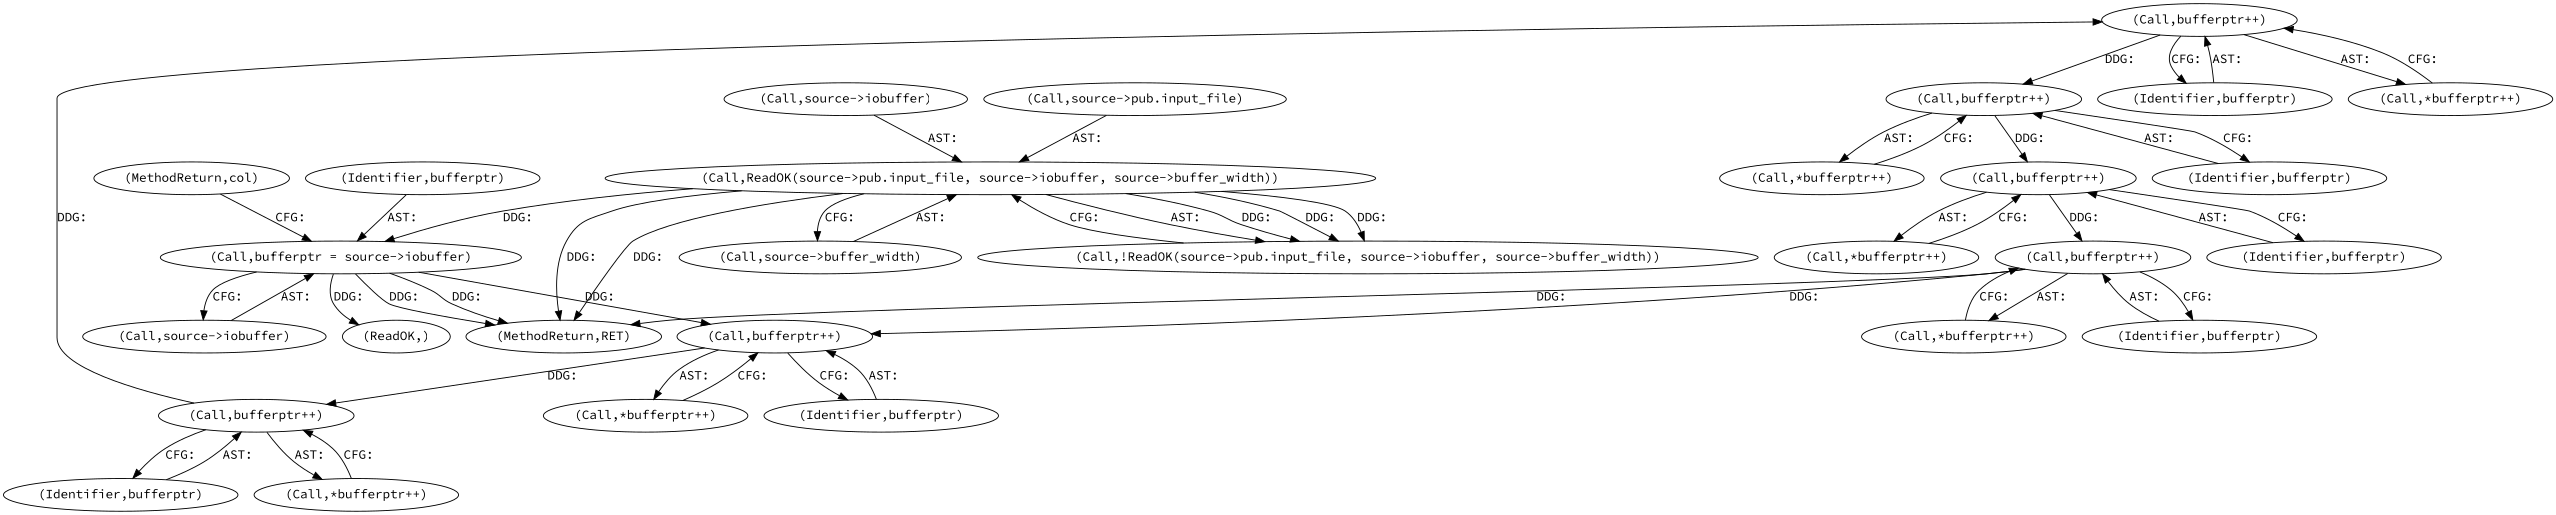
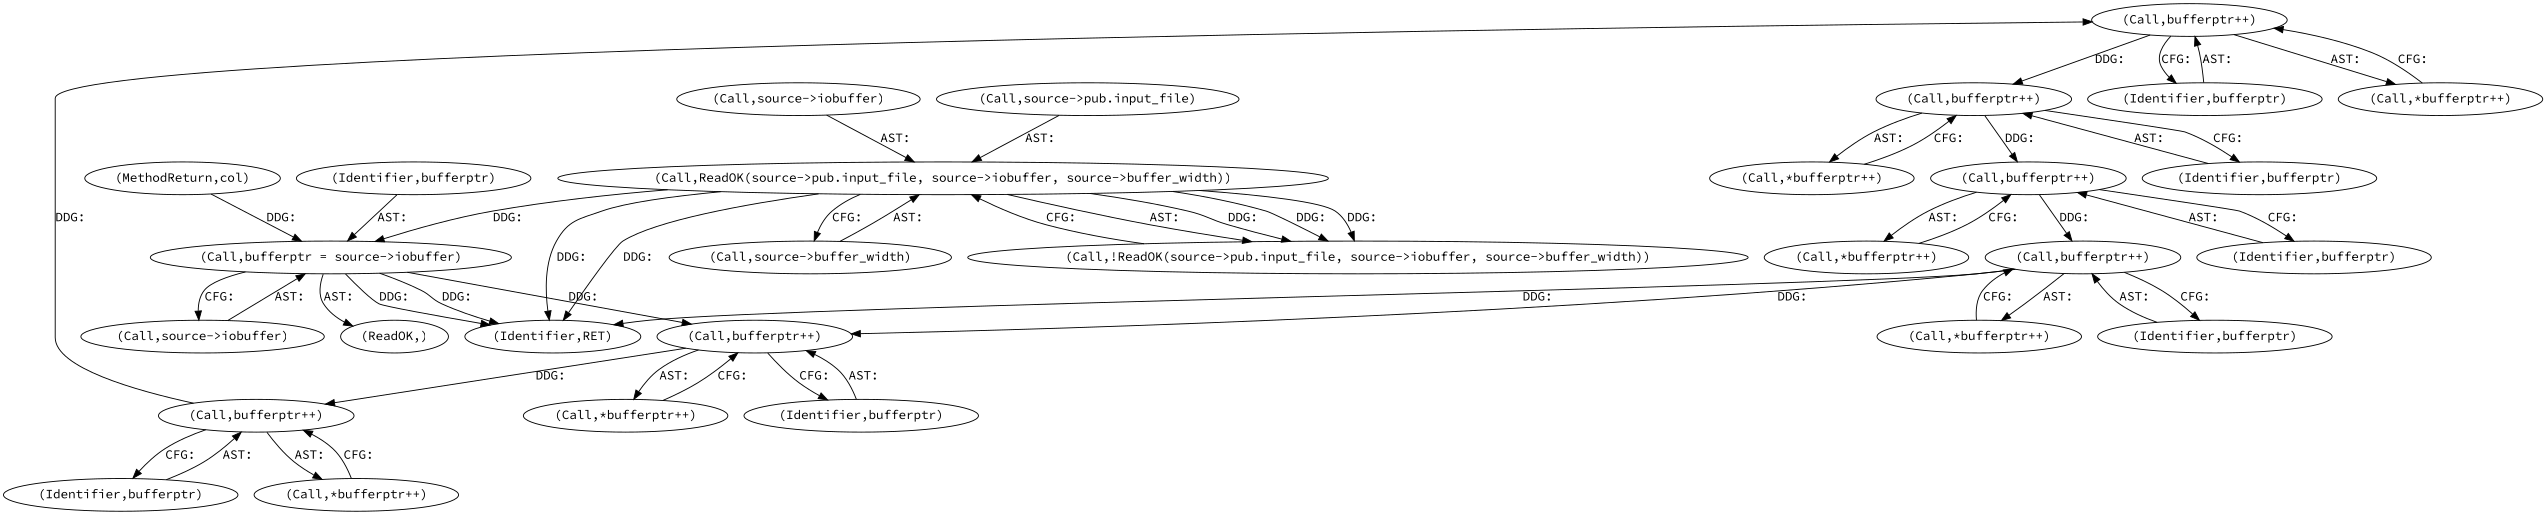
(294, 218) -> (285, 218)
(353, 297) -> (343, 297)
(564, 337) -> (553, 337)
